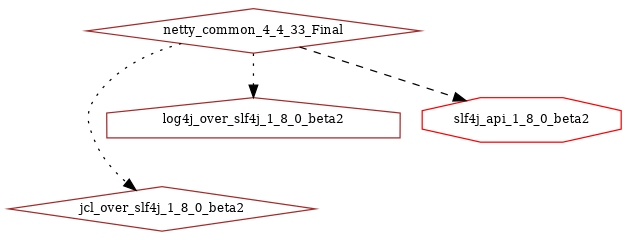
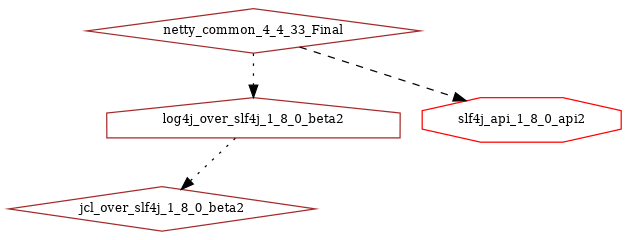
(97, 96) -> (213, 159)
(522, 120) -> (522, 120)
